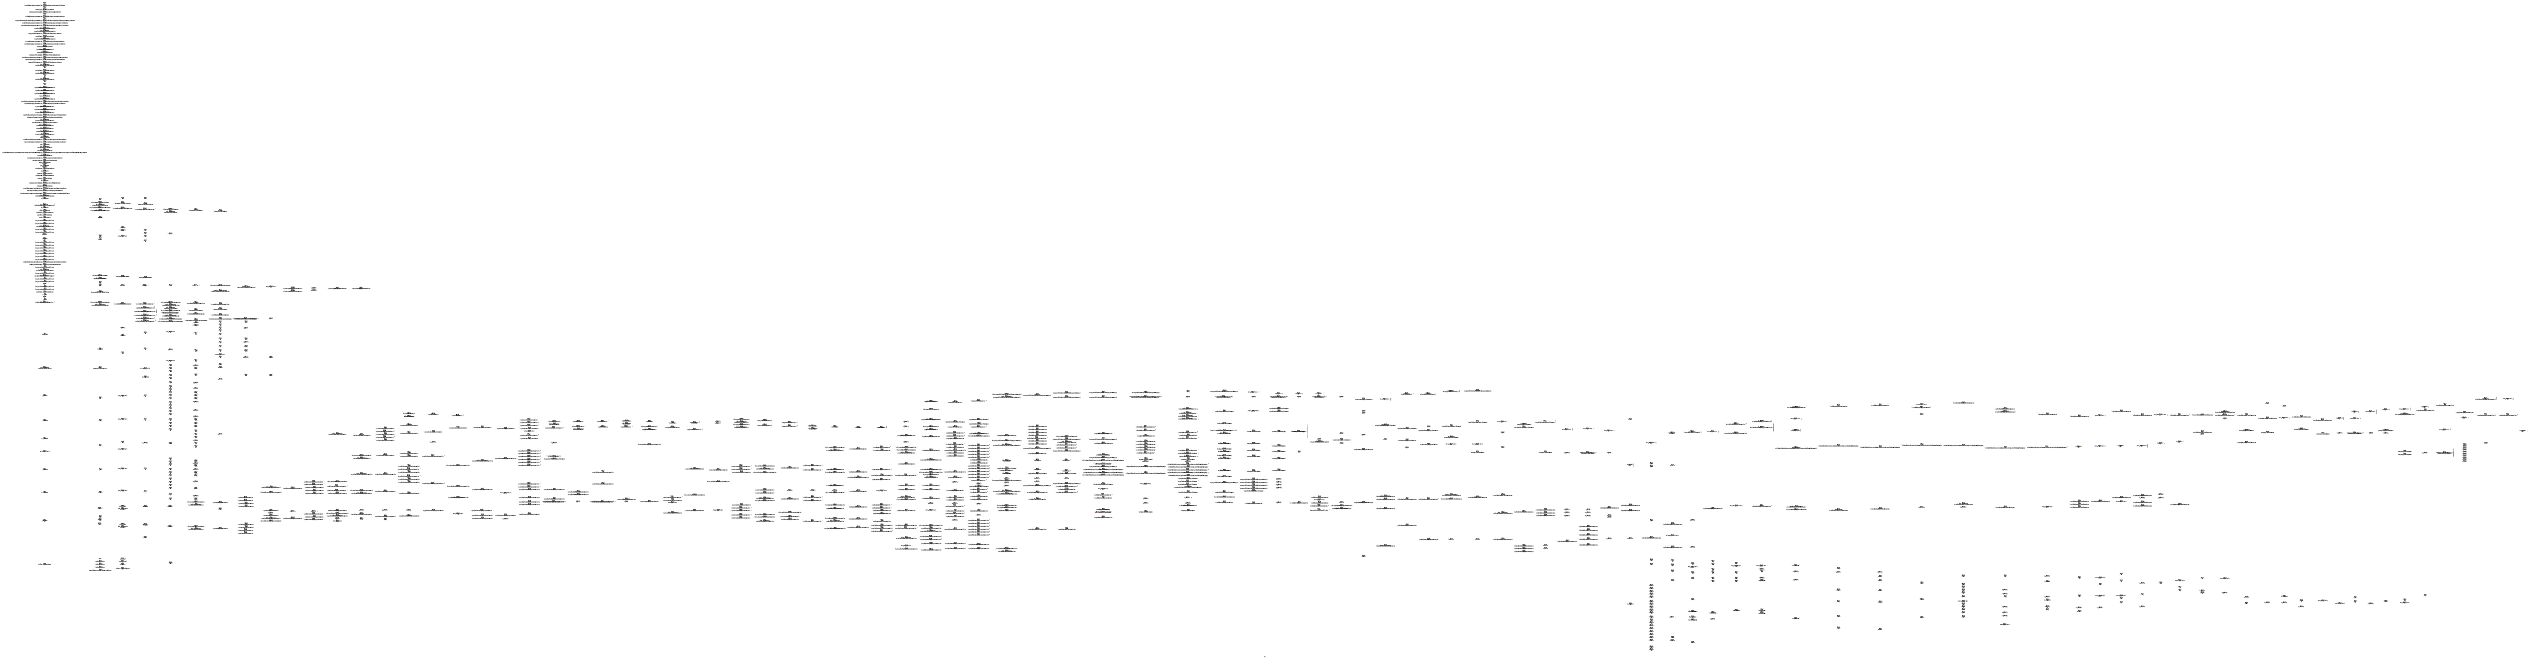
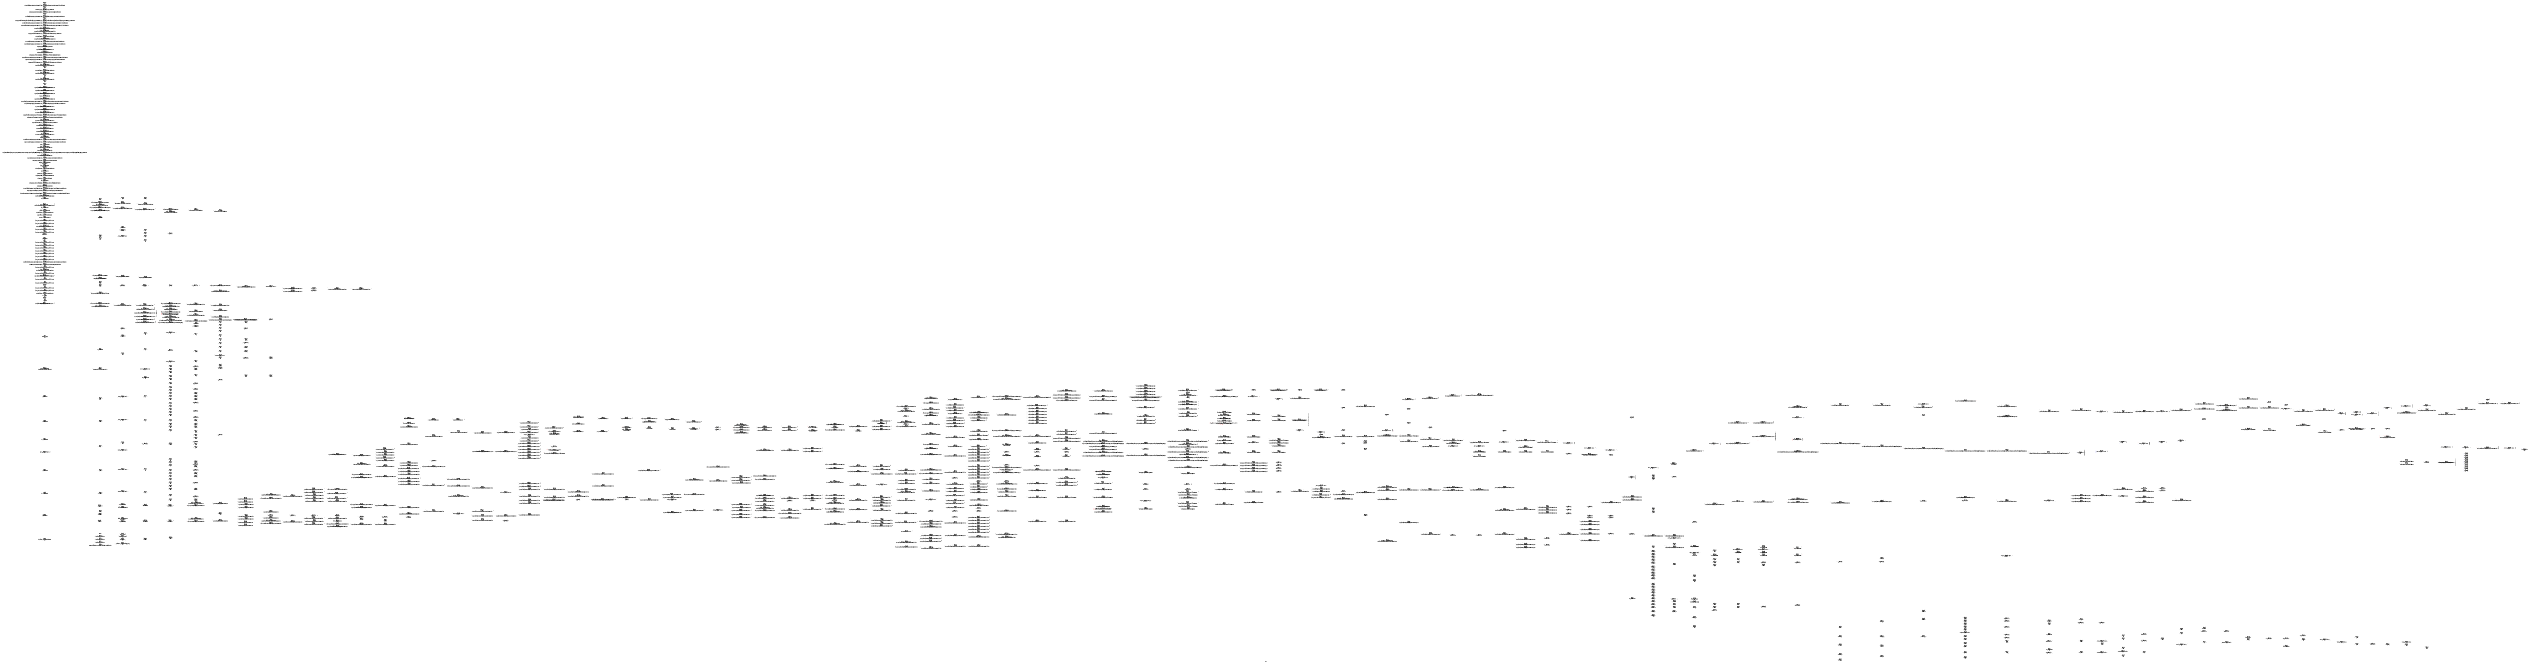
(100, 239) -> (100, 239)
none -> (1365, 406)
none -> (882, 420)
(1224, 476) -> none
